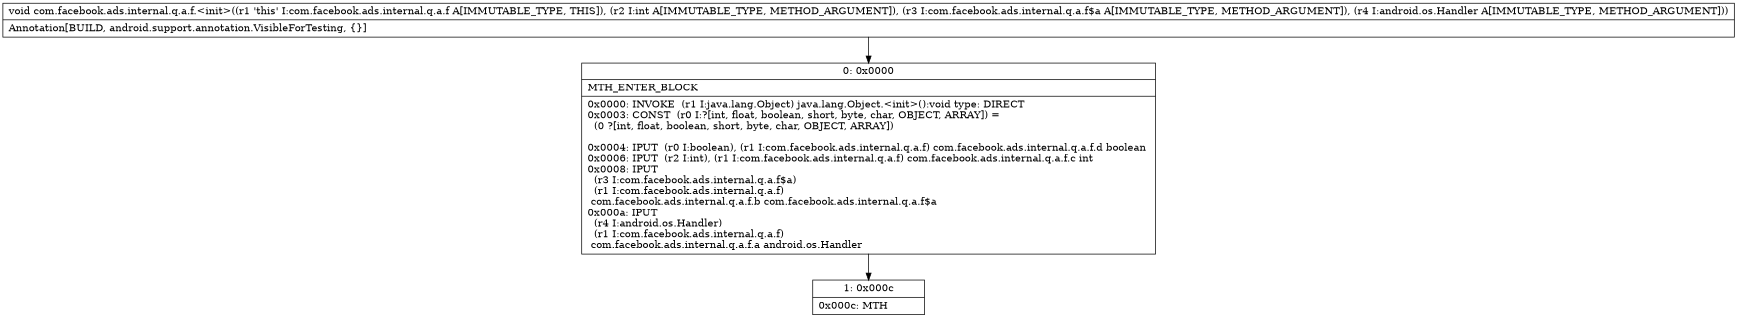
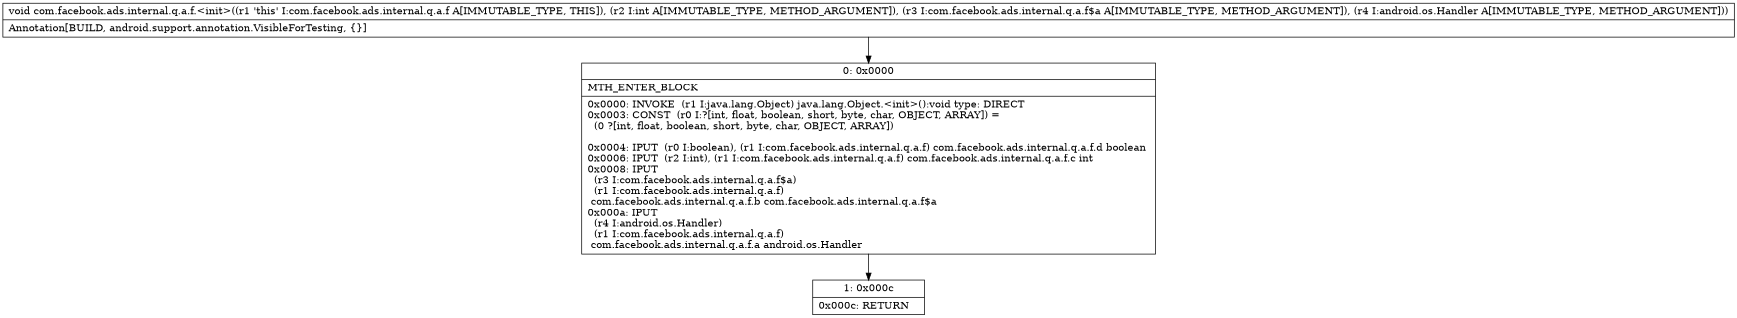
(858, 306) -> (869, 306)
